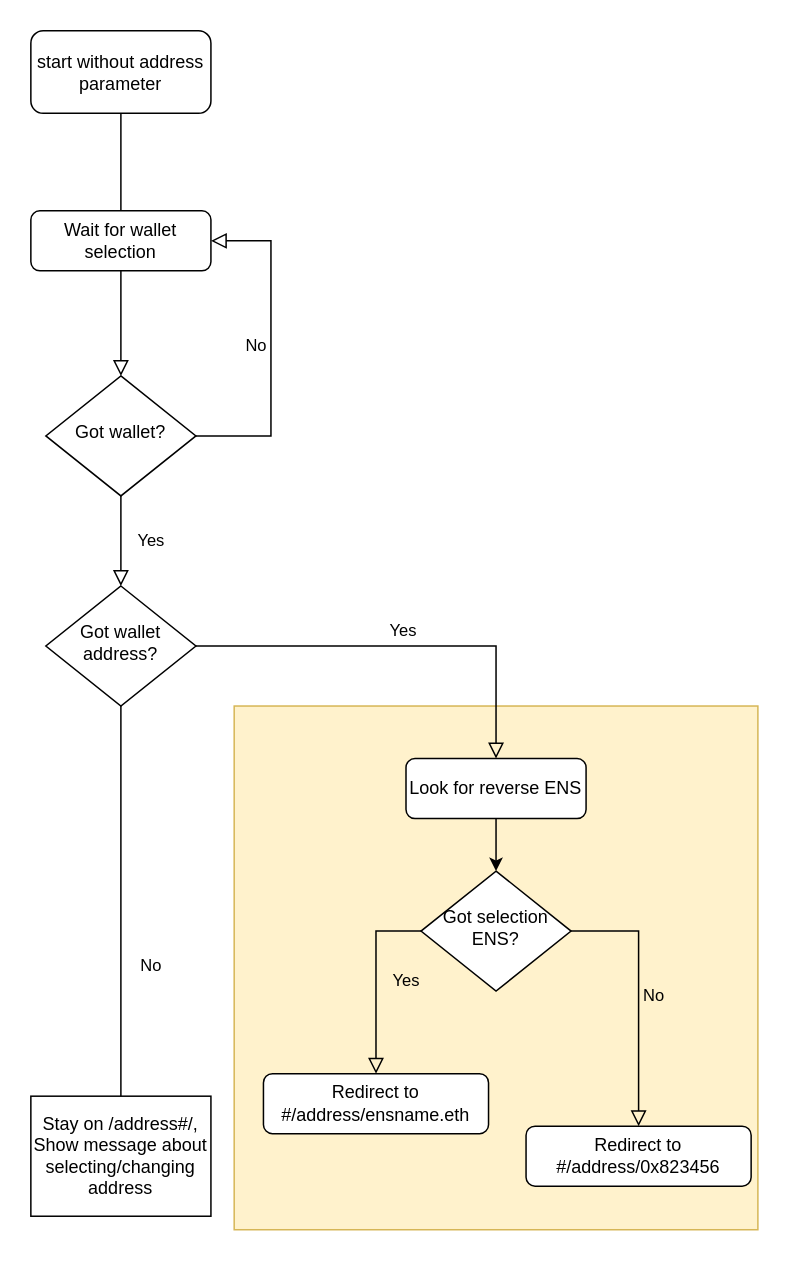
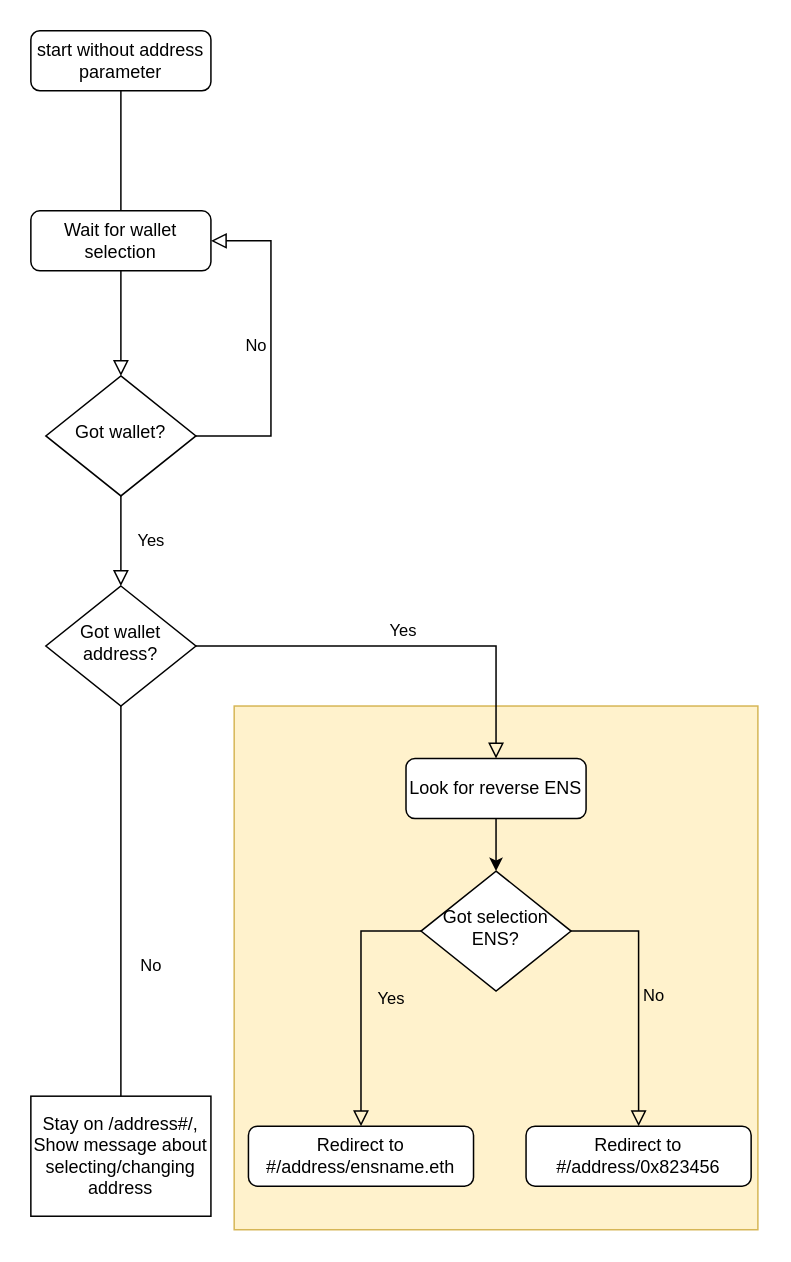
(121, 72) -> (121, 61)
(376, 1103) -> (361, 1156)
